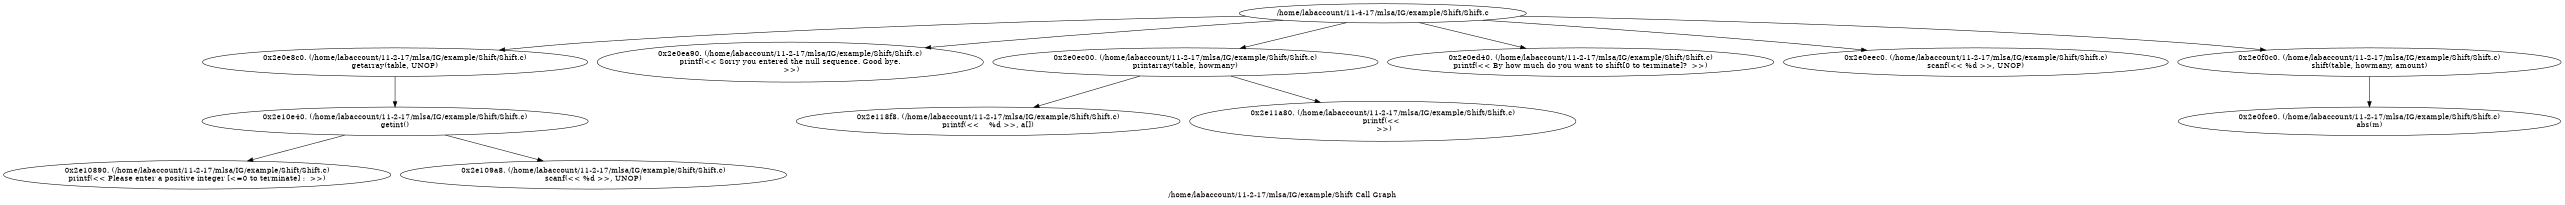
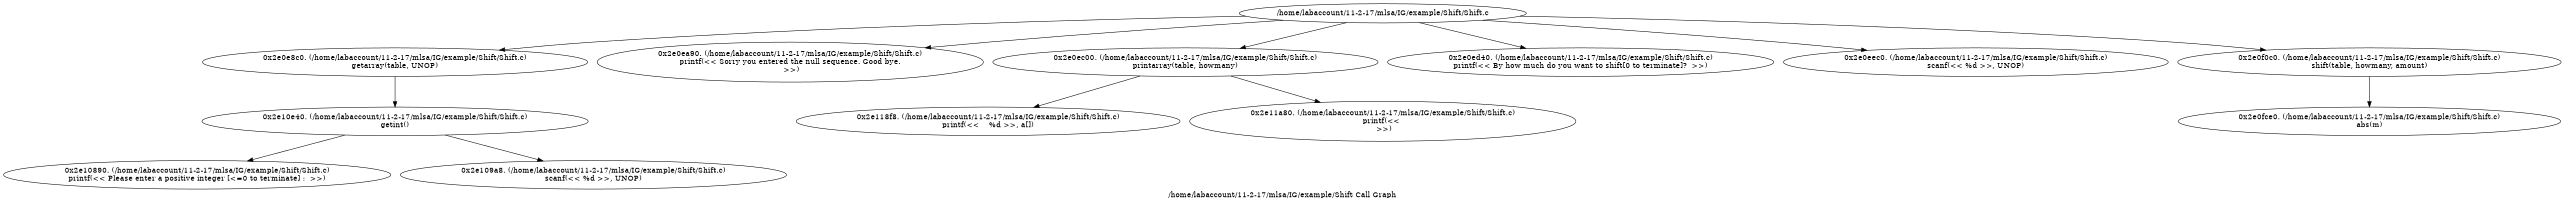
(1383, 13) -> (1383, 13)
